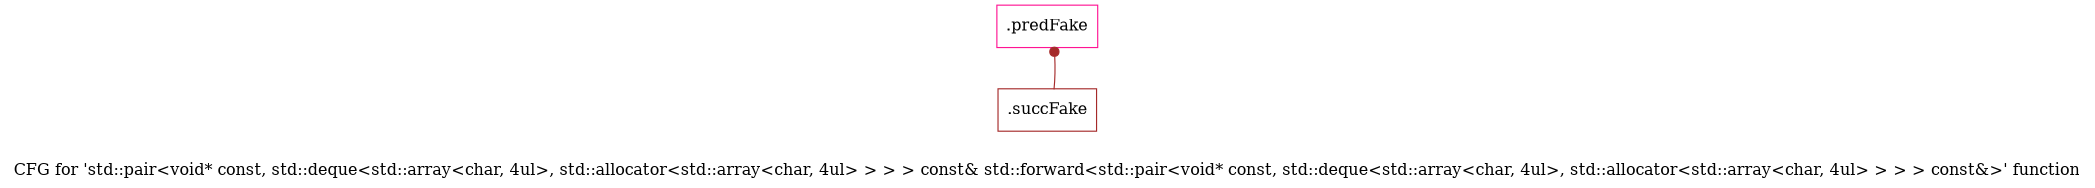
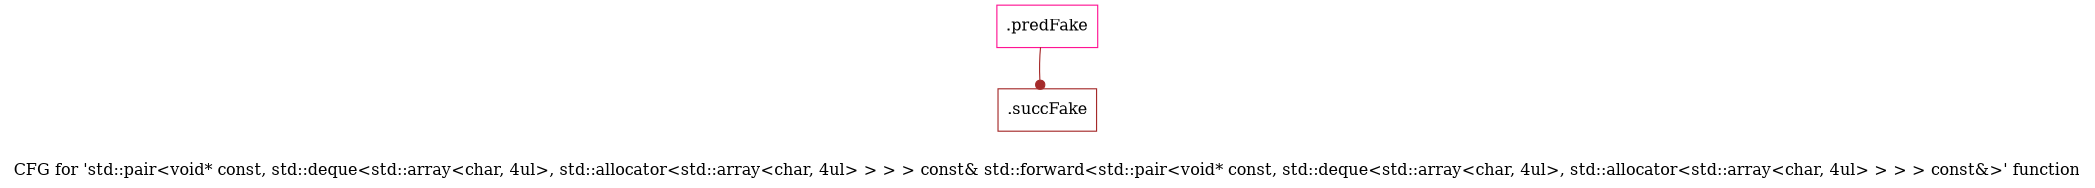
(1055, 73) -> (1040, 64)
